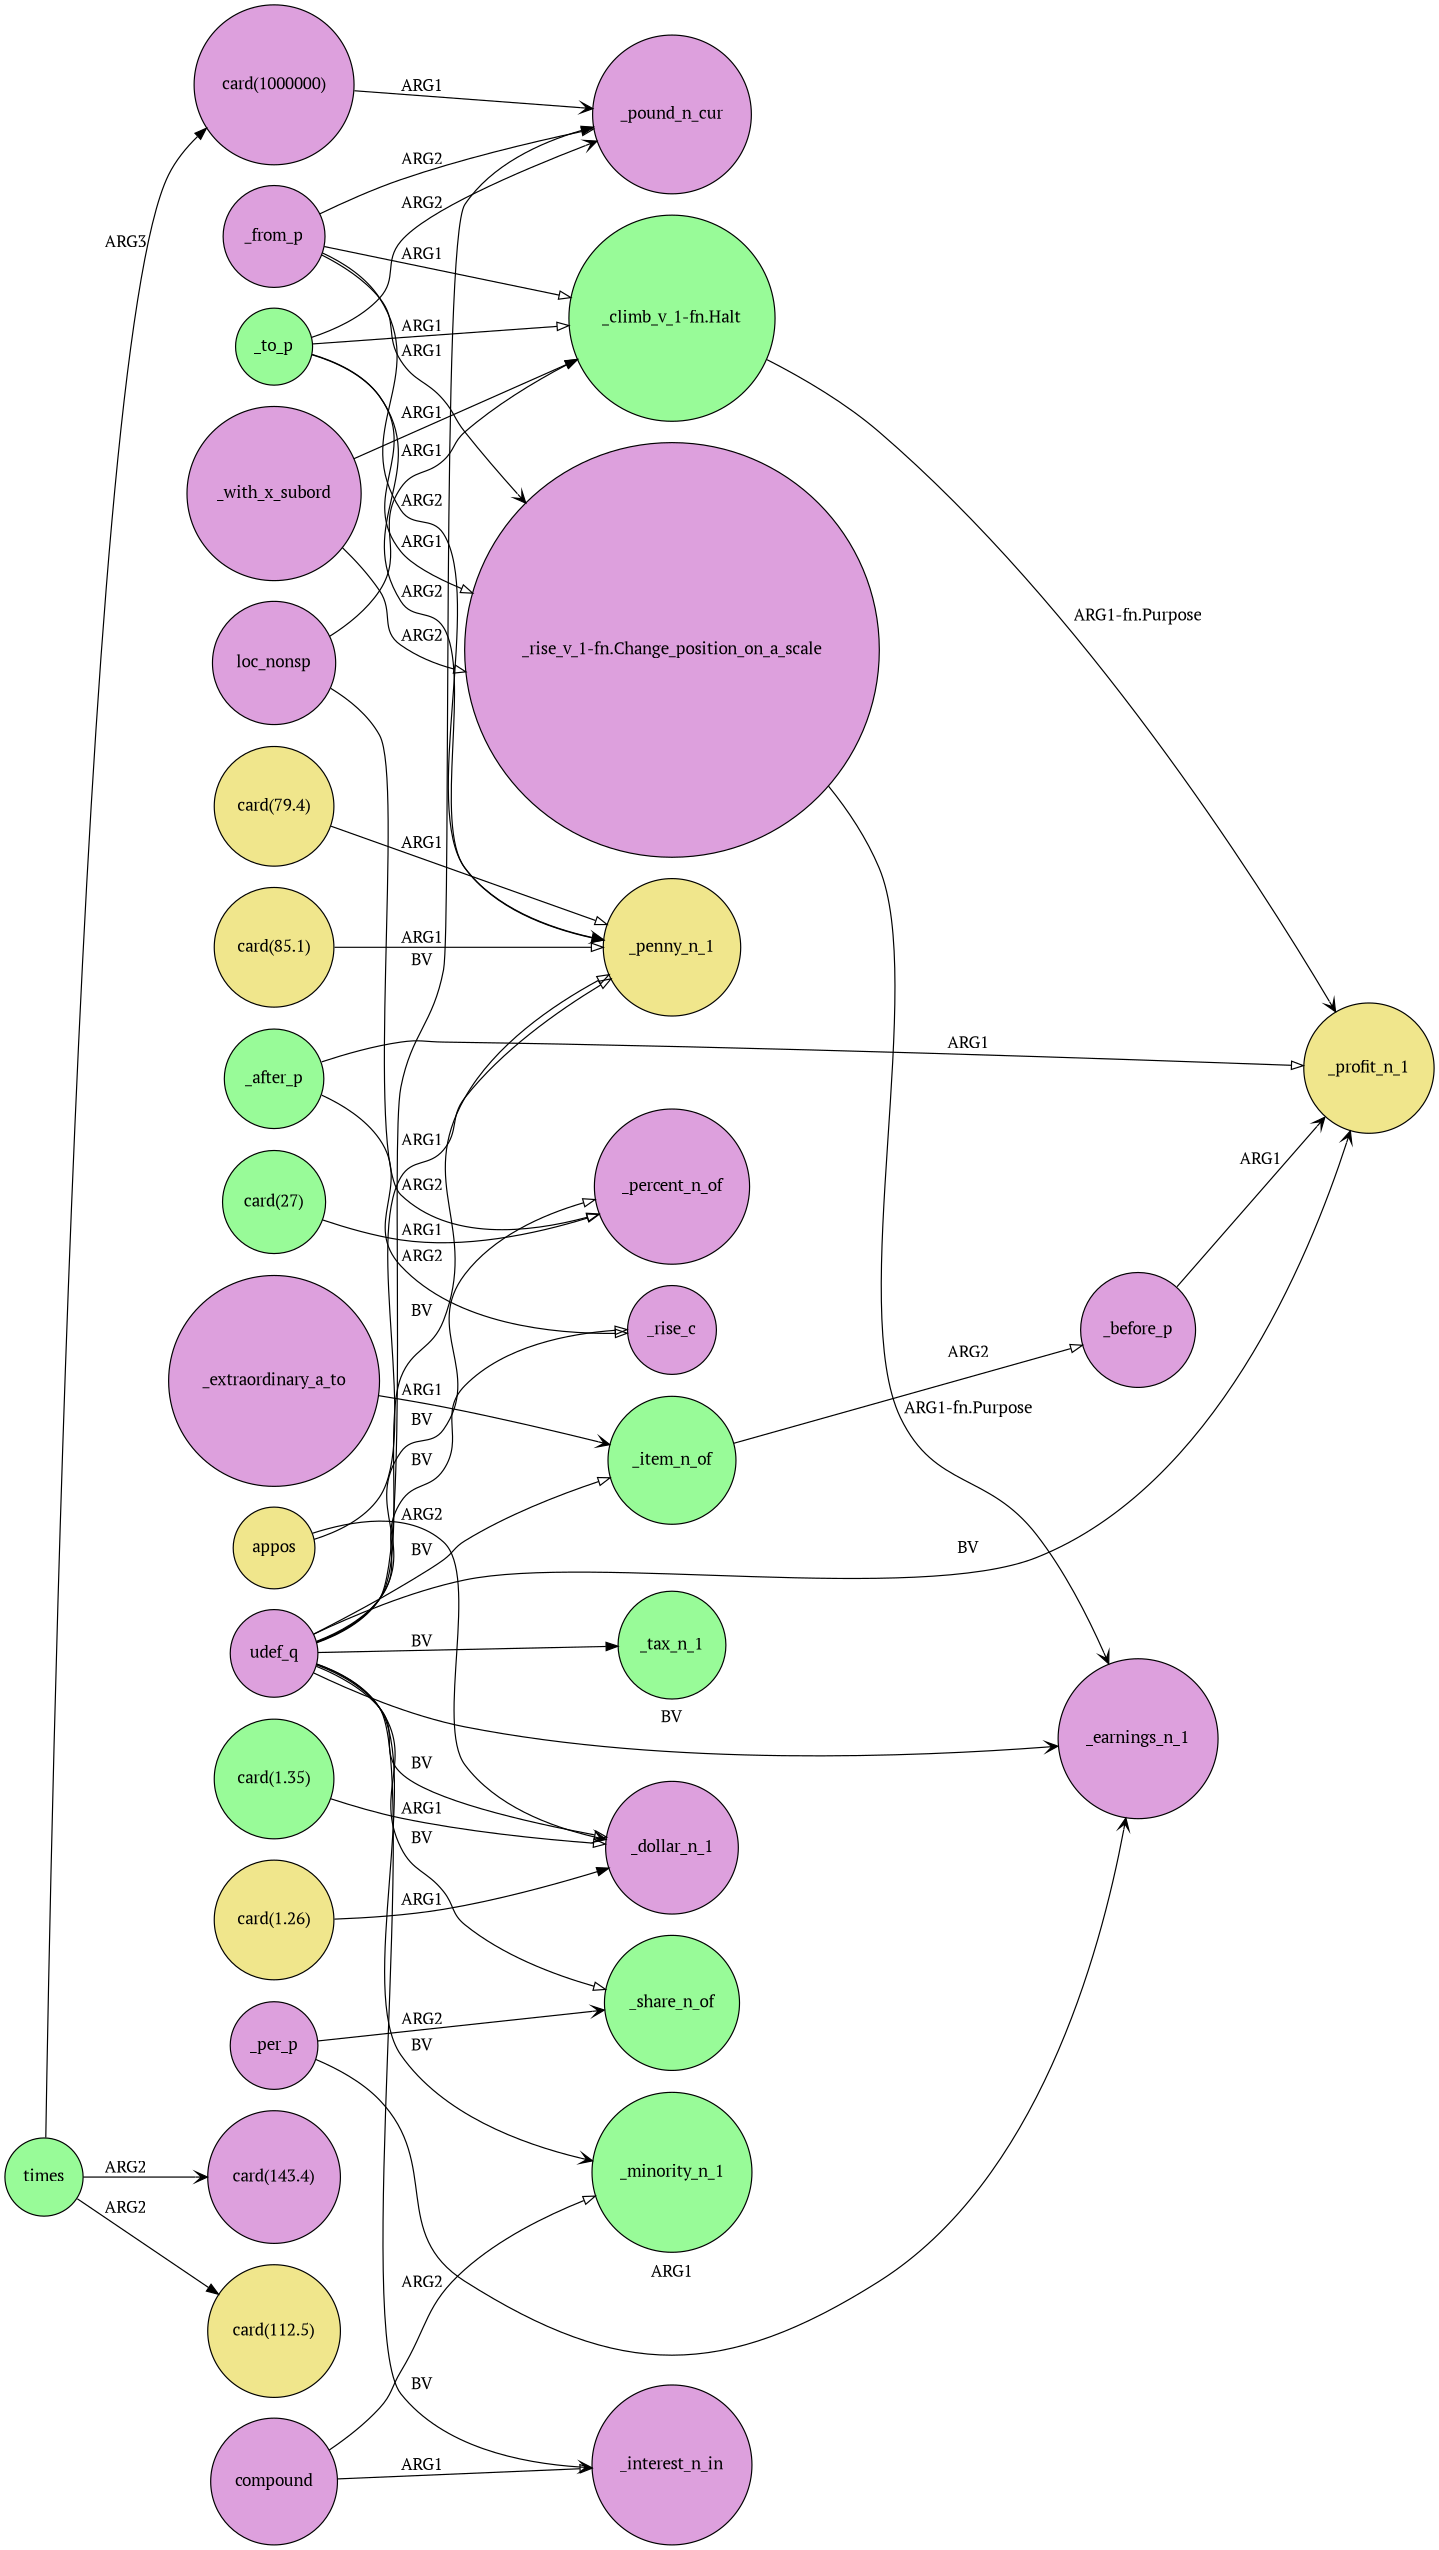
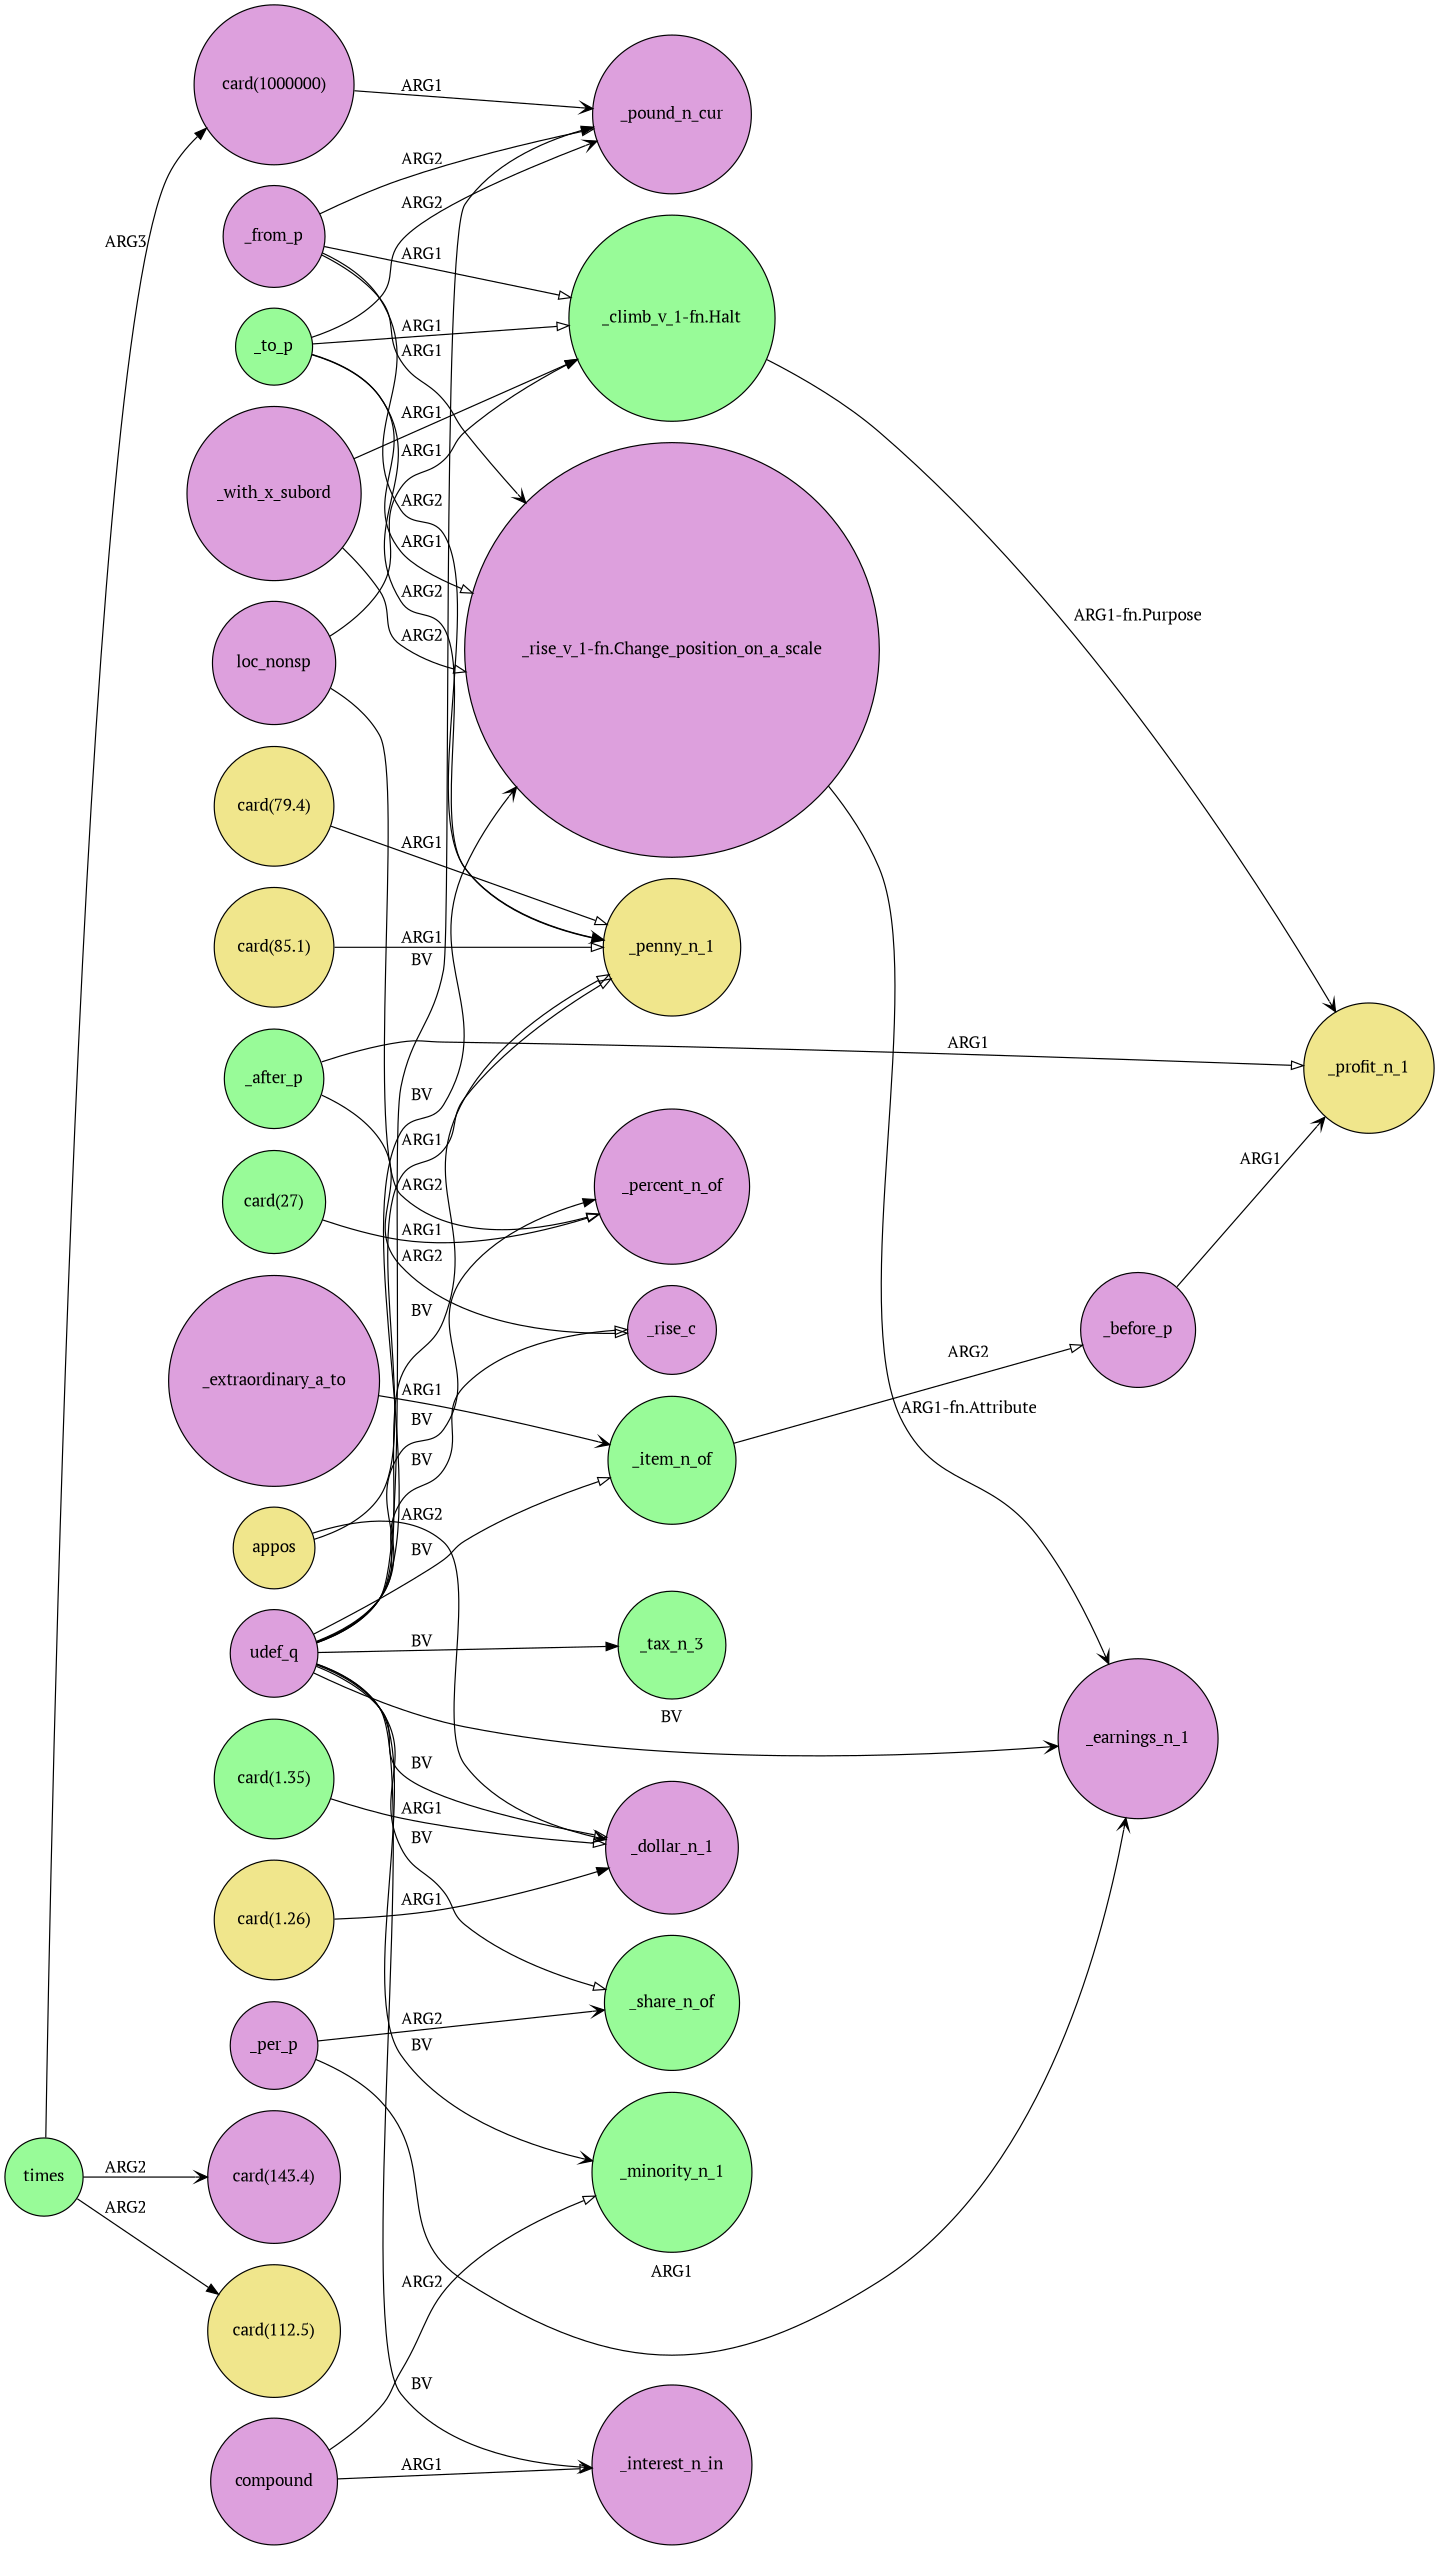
(969, 1409) -> (969, 1409)
(441, 1432) -> (441, 1432)
(938, 1575) -> (406, 1126)
(672, 1645) -> (672, 1645)
